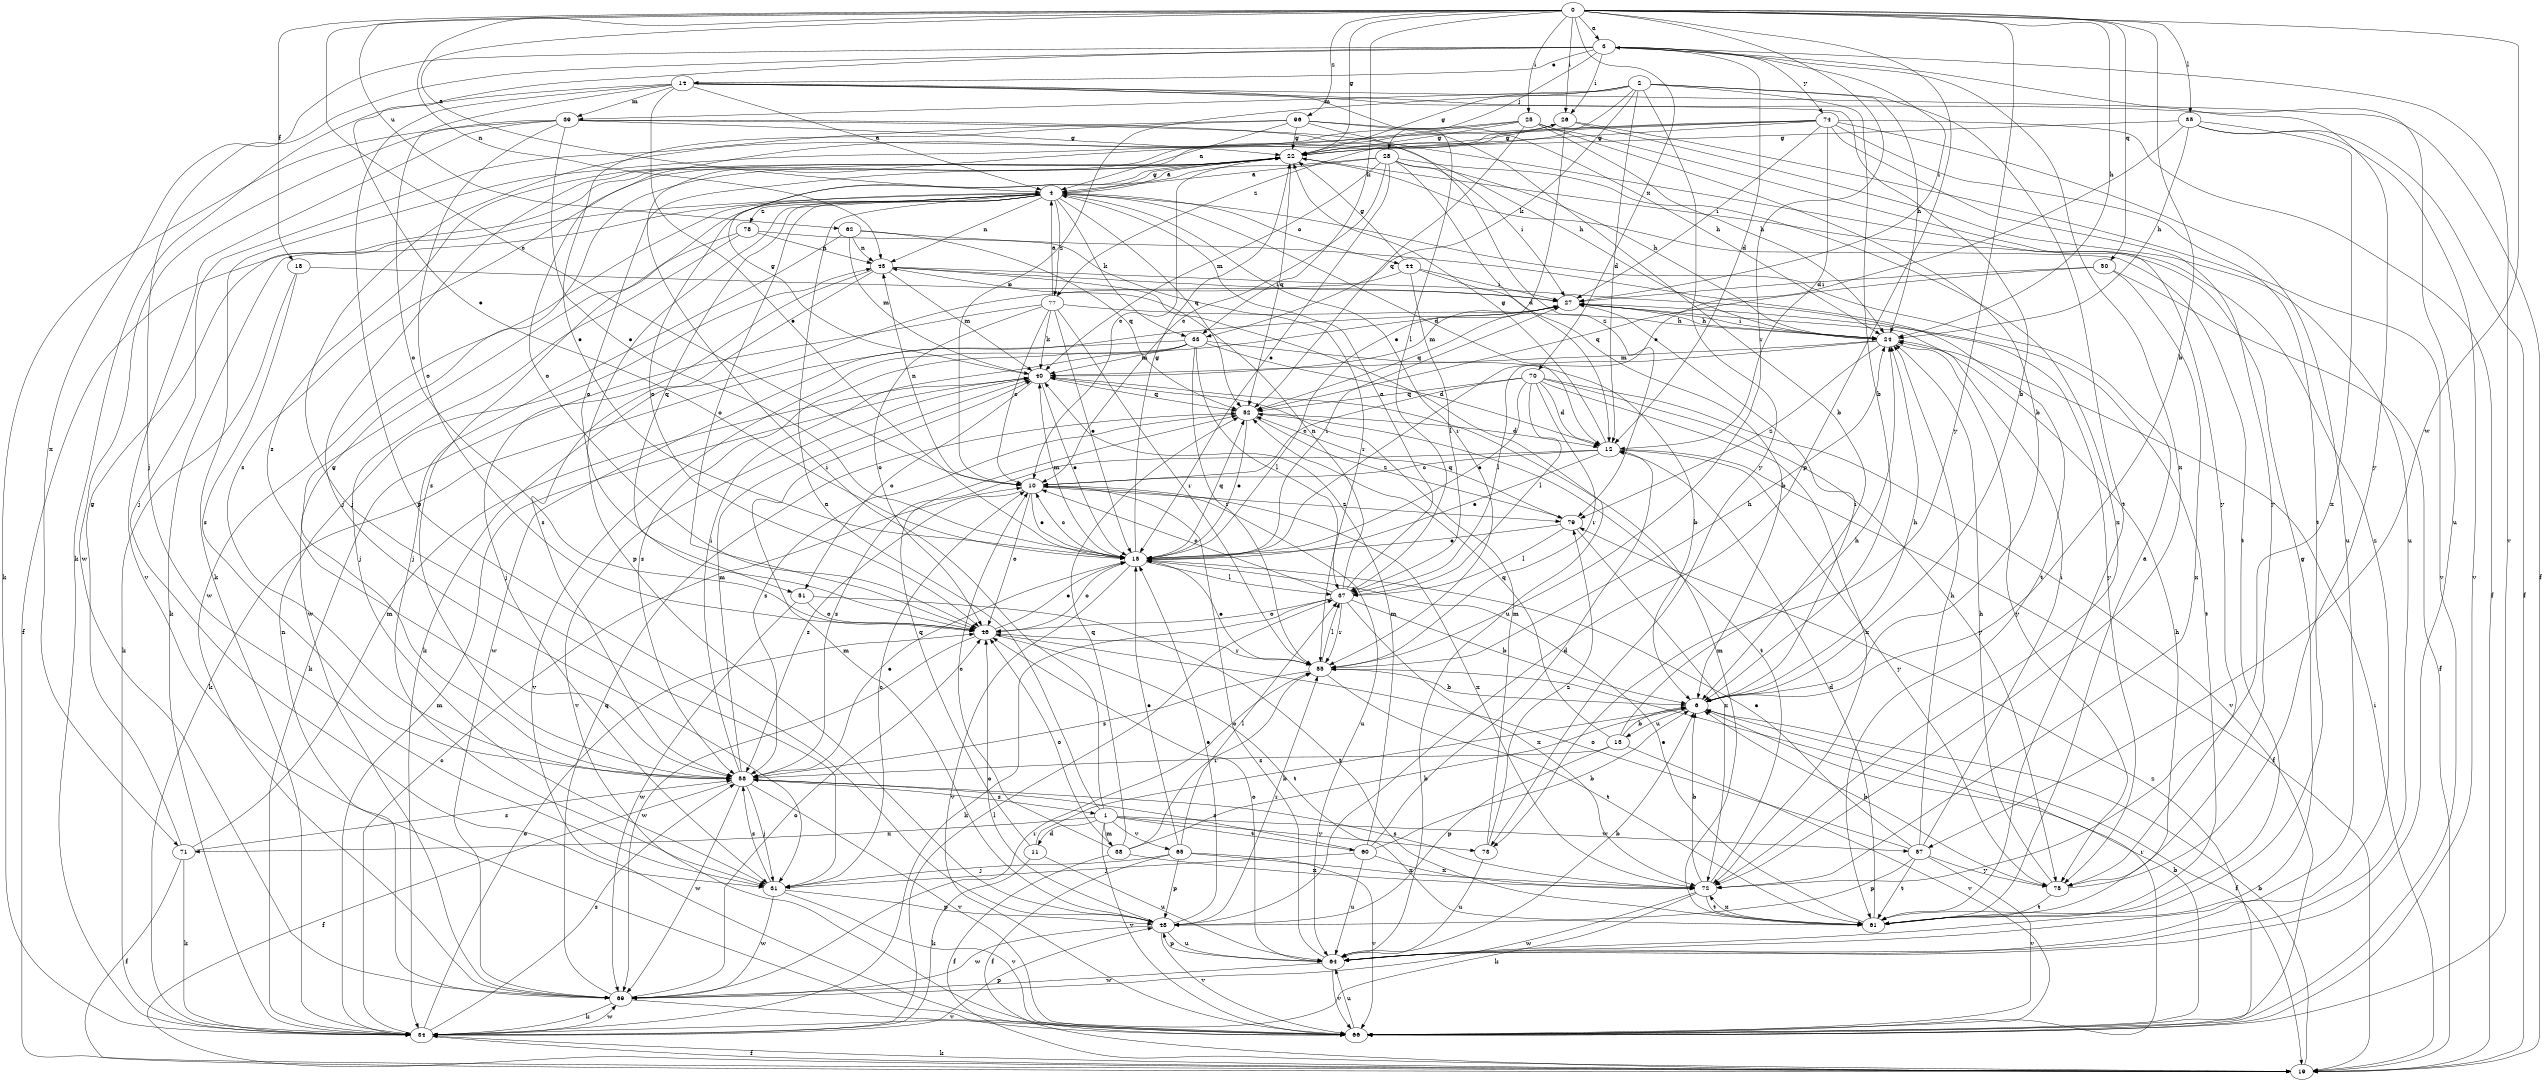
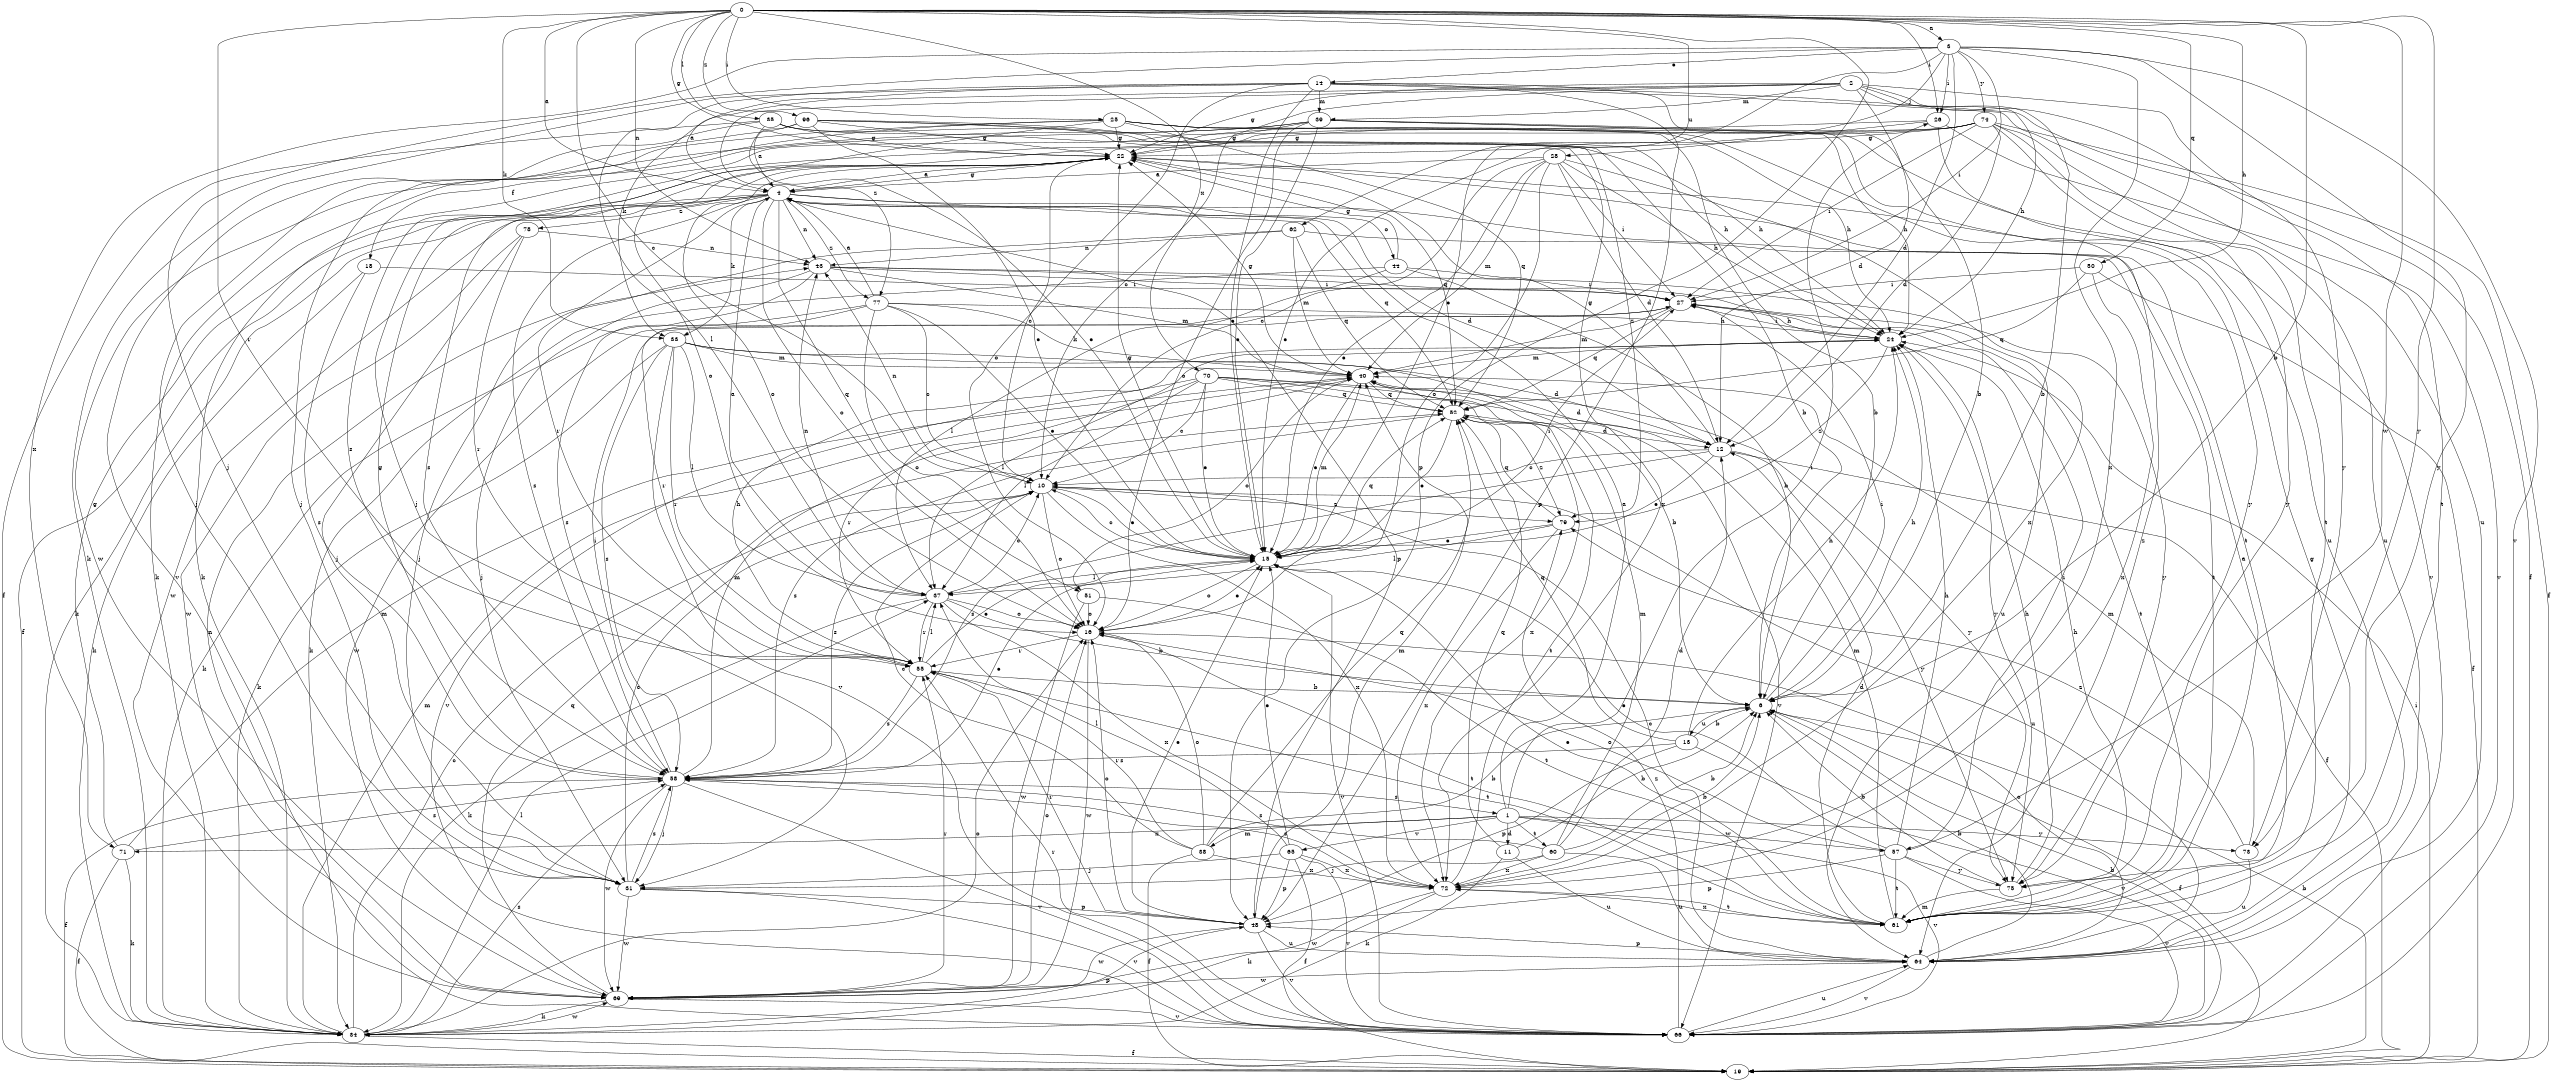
(808, 13) -> (703, 156)
(2387, 211) -> (2465, 405)
(985, 633) -> (1088, 633)
(2039, 907) -> (1925, 907)
(1225, 1063) -> none
